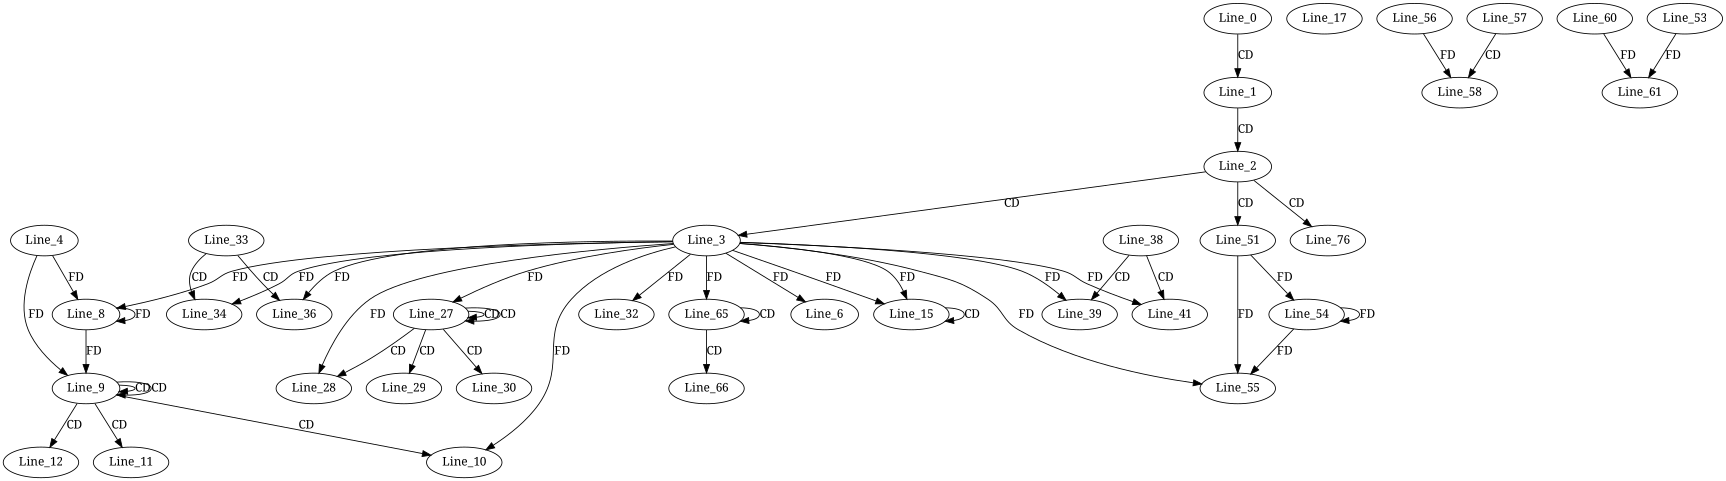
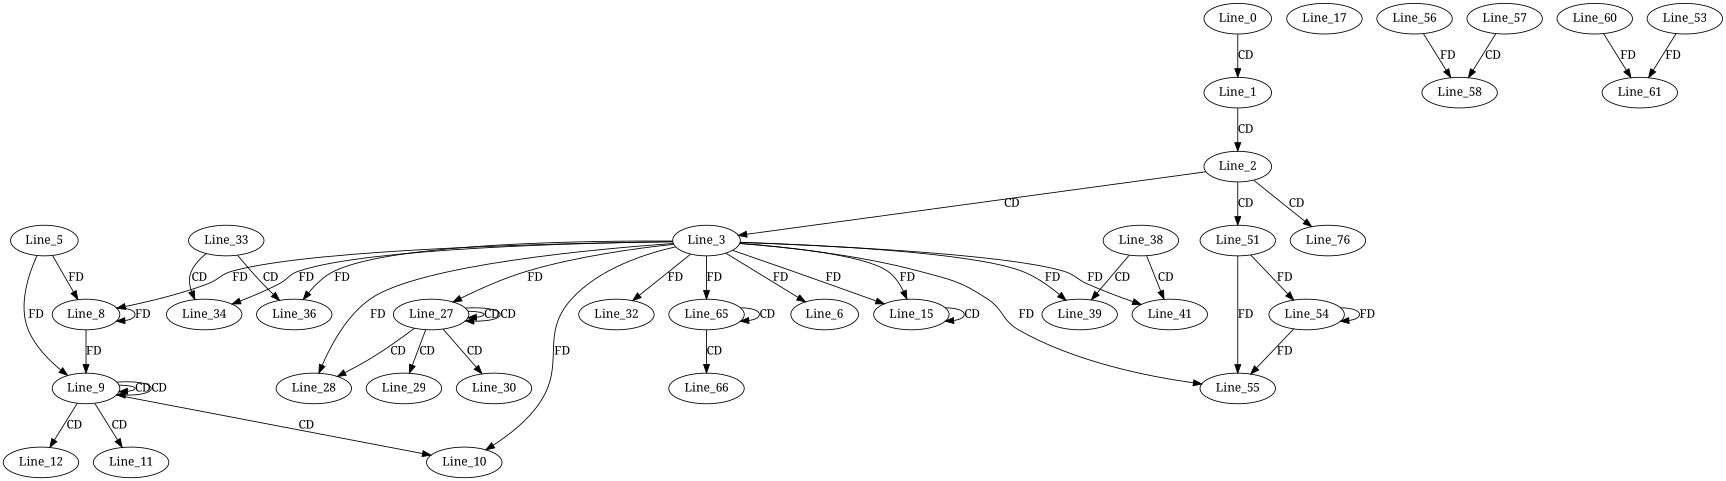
(44, 241) -> (44, 241)
